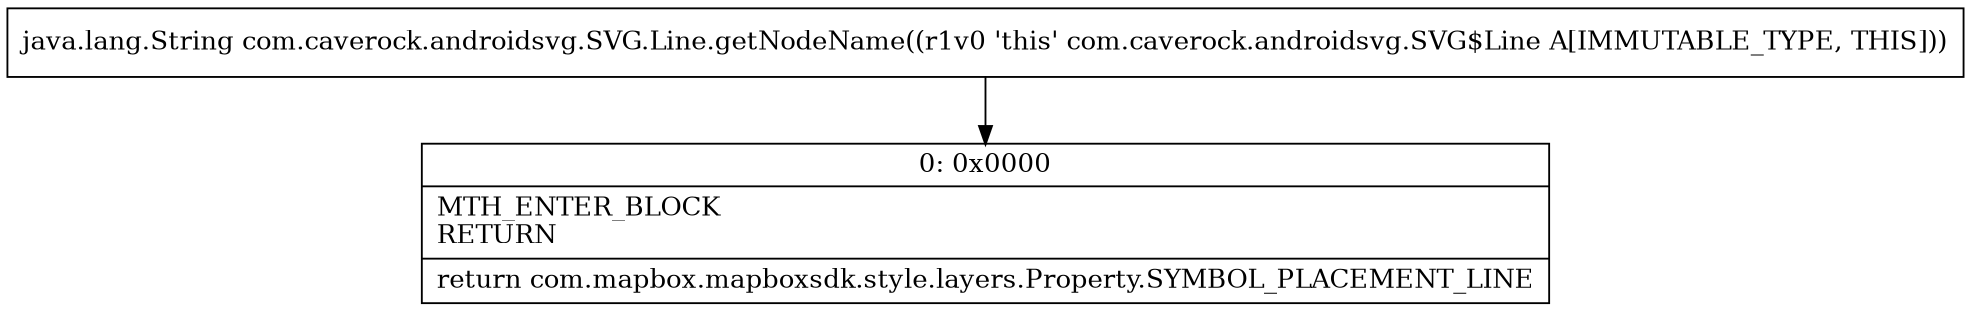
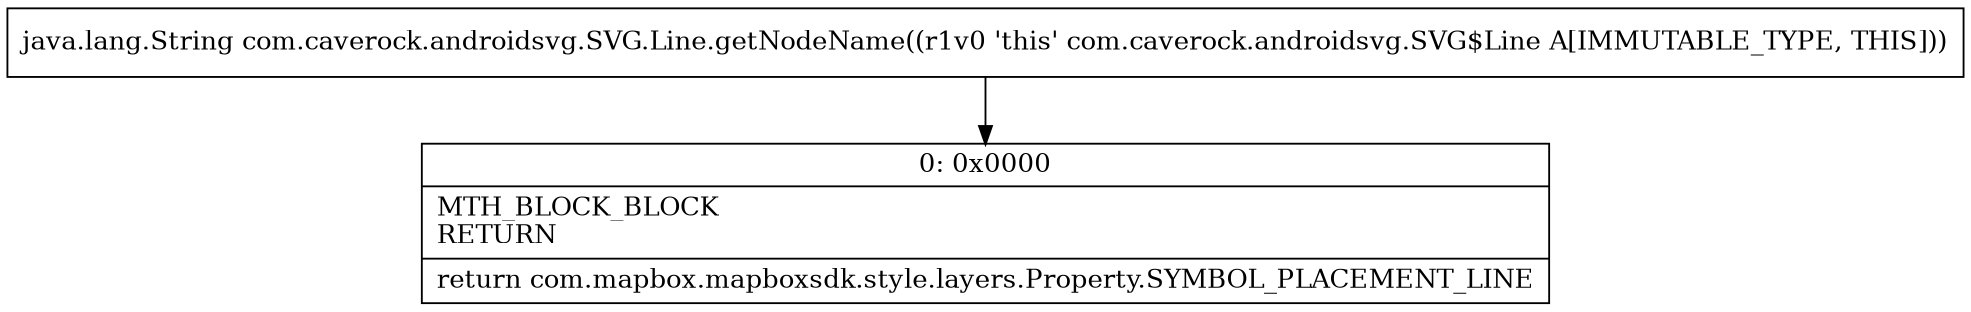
(579, 208) -> (578, 208)
